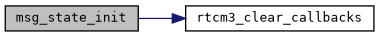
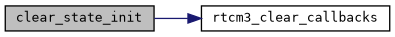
(72, 18) -> (80, 18)
